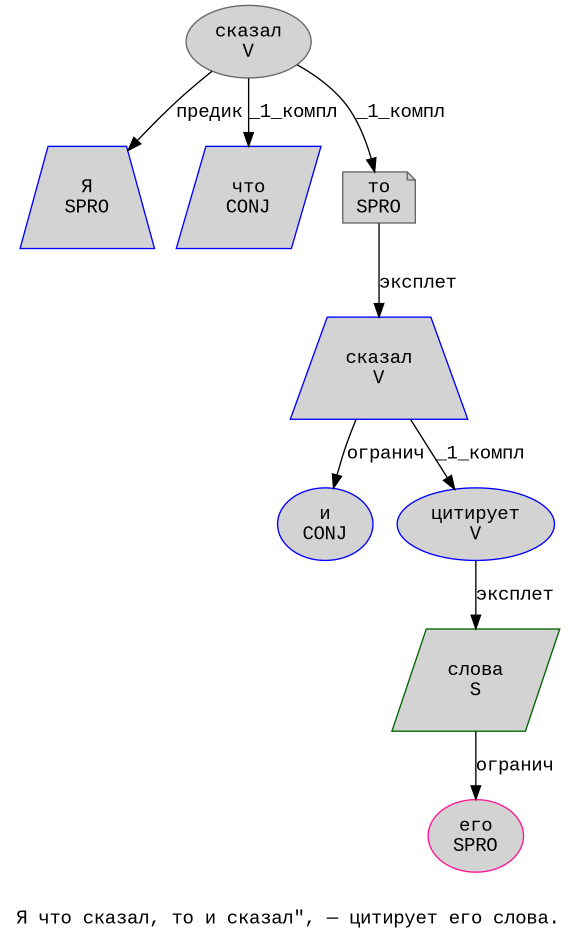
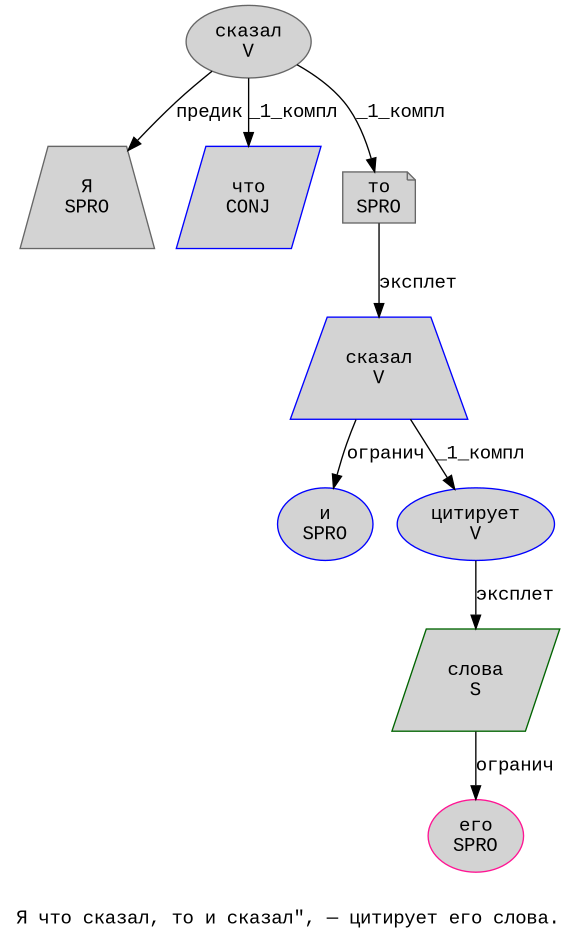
(87, 197) -> (87, 197)
(325, 524) -> (325, 524)
